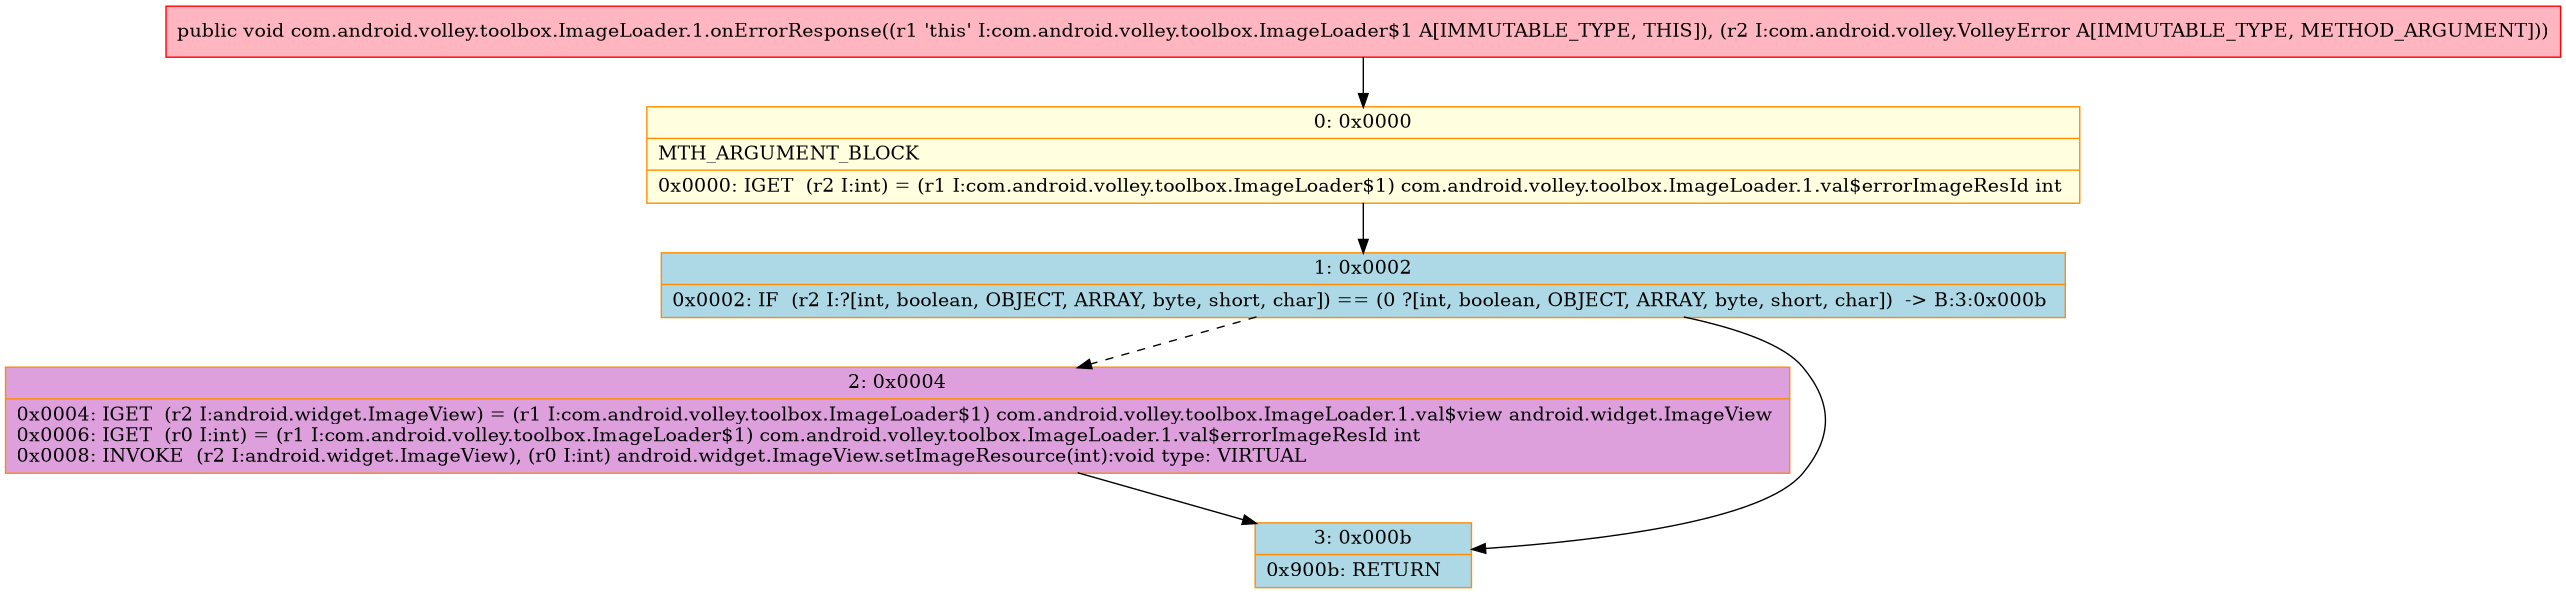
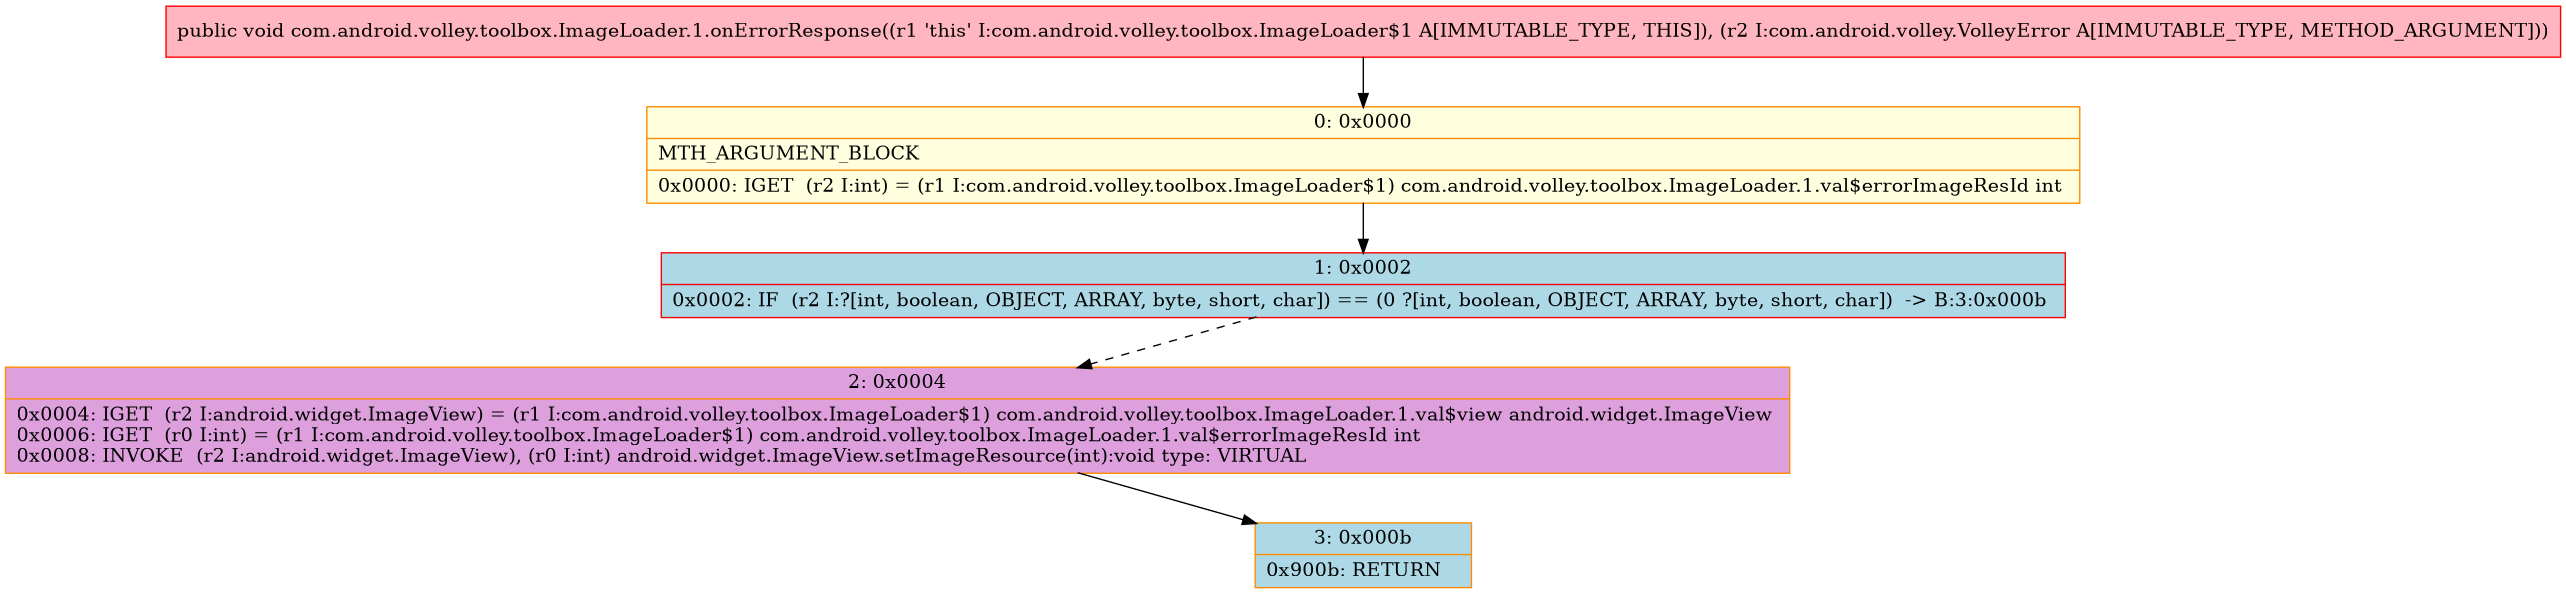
(1363, 285) -> (1363, 285)
(1769, 496) -> none
